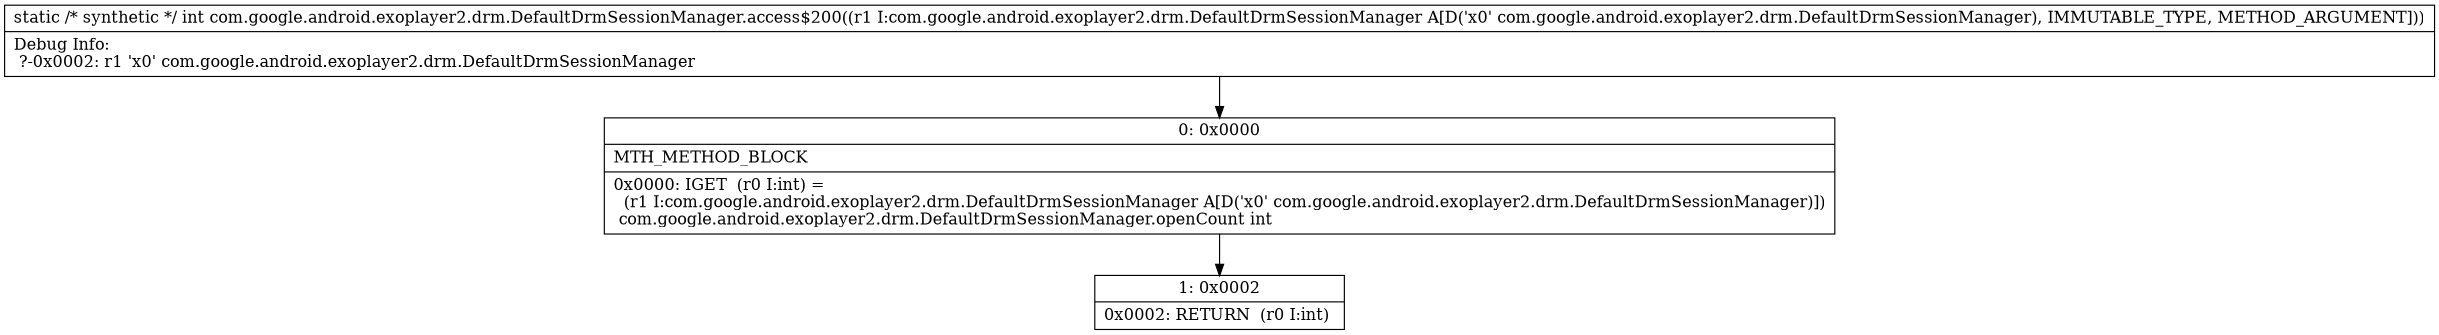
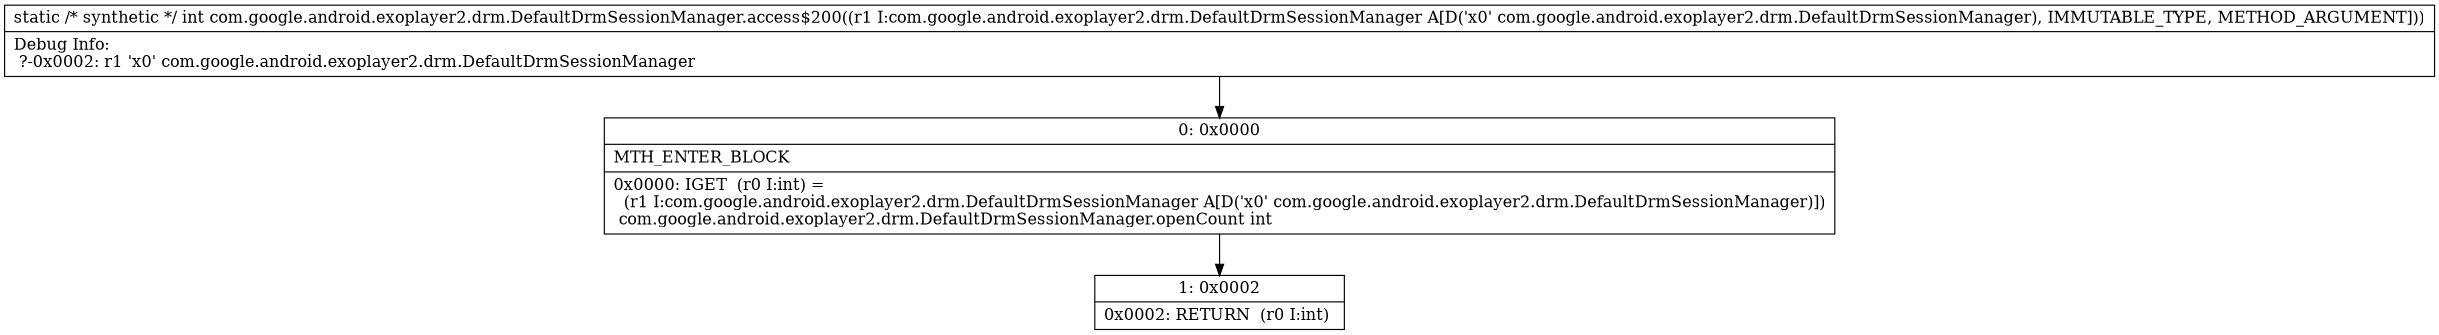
(711, 158) -> (702, 158)
